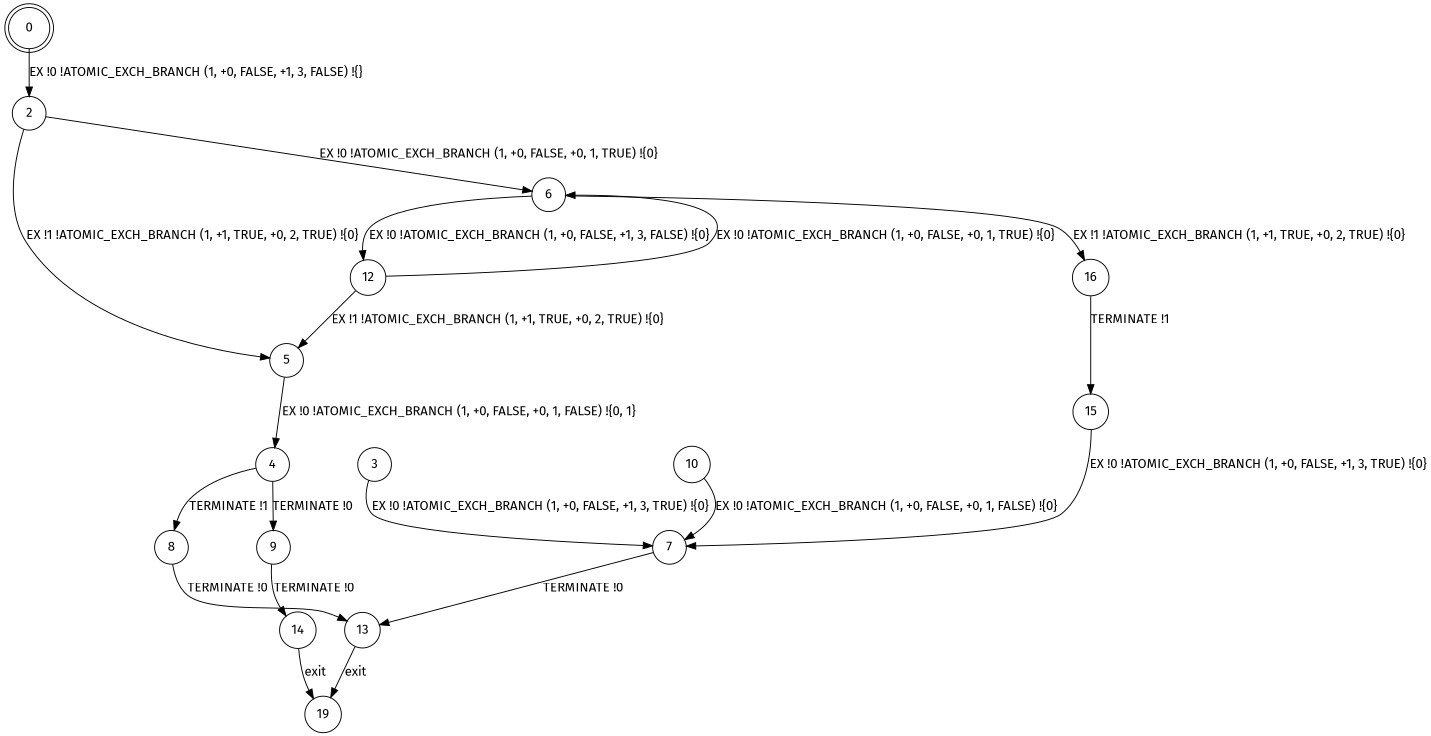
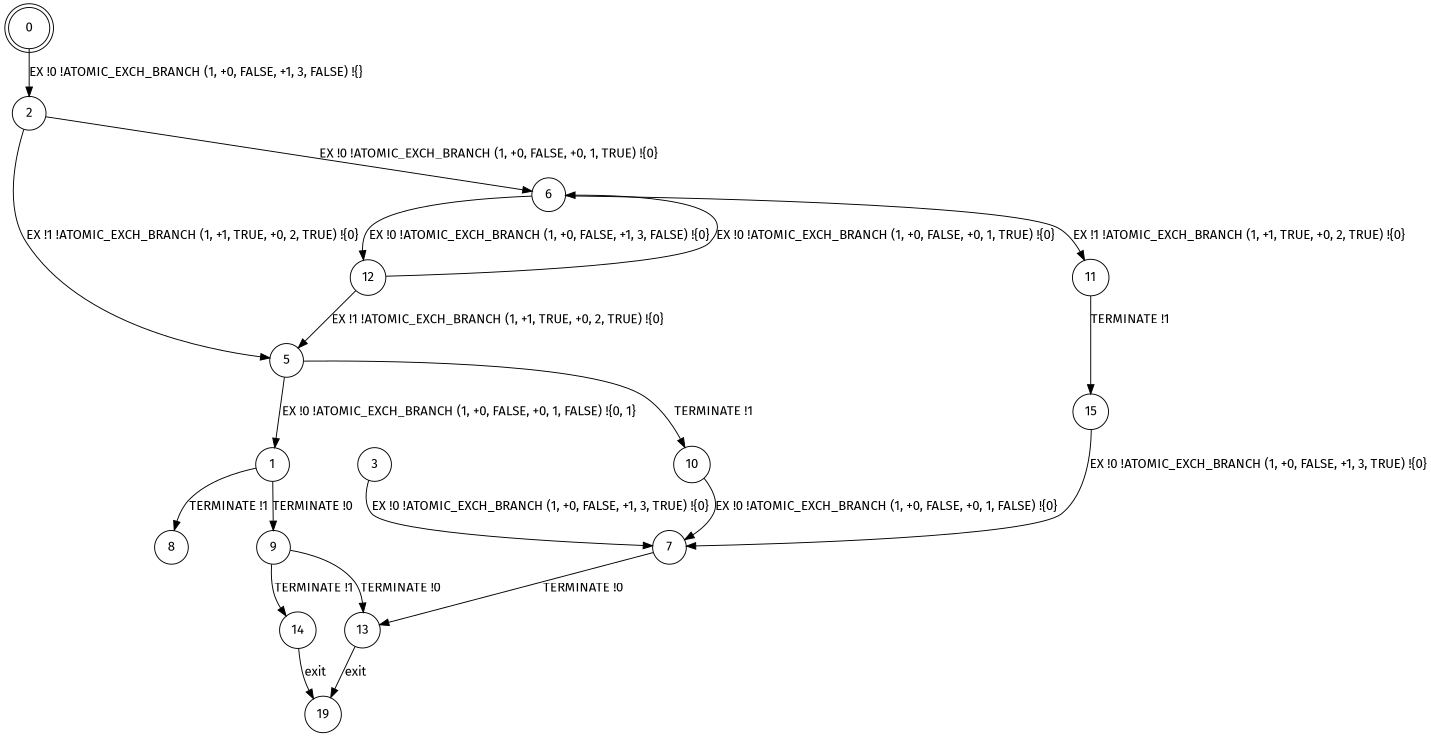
(1091, 278) -> (1091, 278)
none -> (504, 367)
(273, 464) -> (273, 464)
(314, 588) -> (314, 588)
(245, 607) -> (335, 566)
